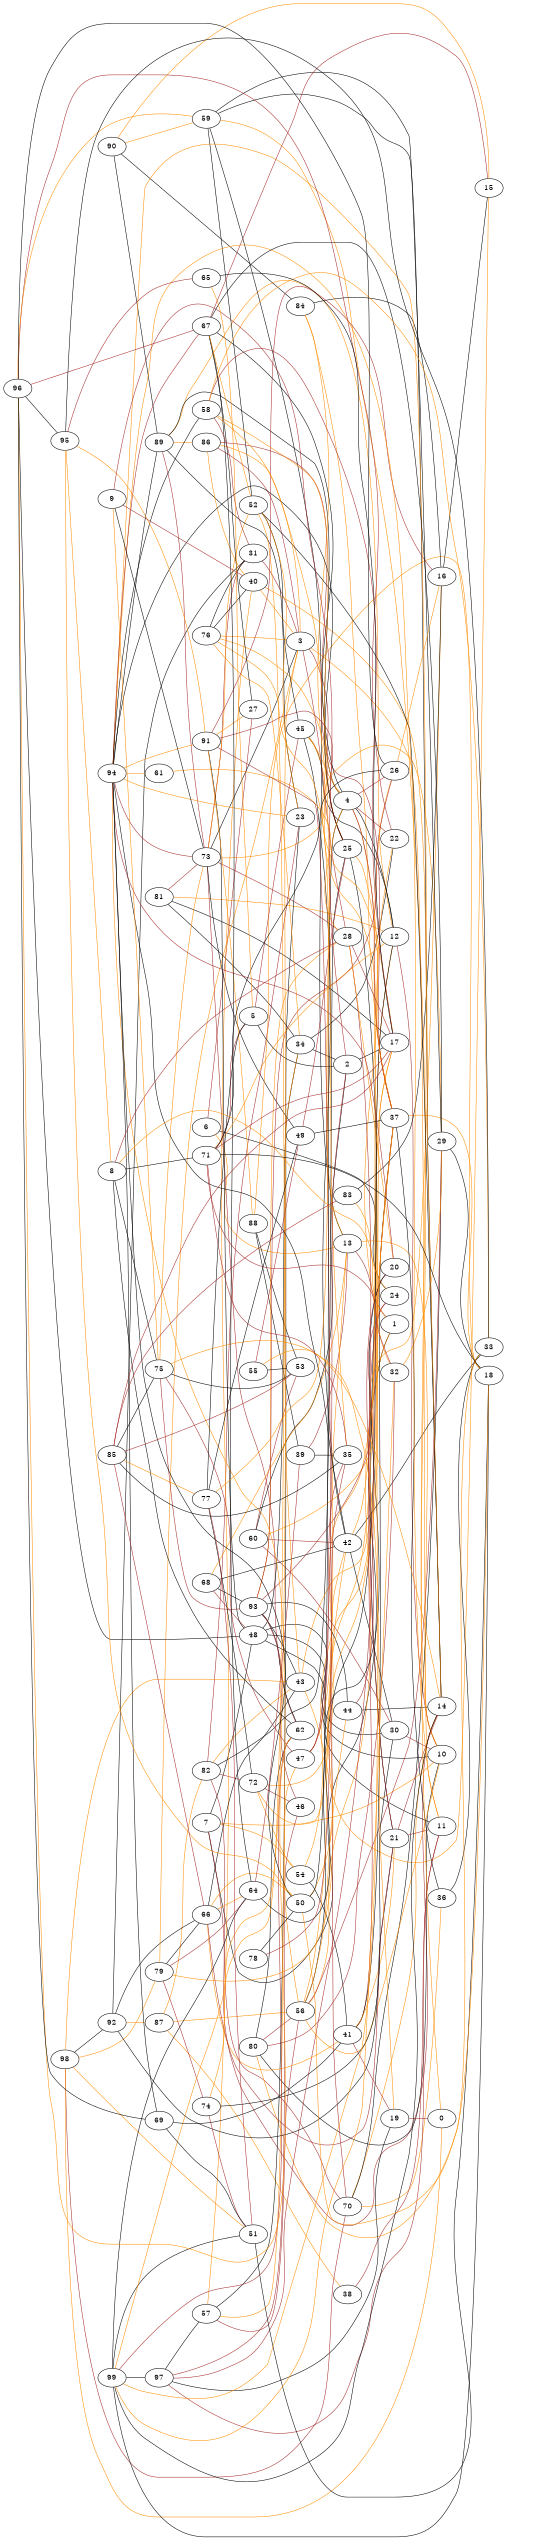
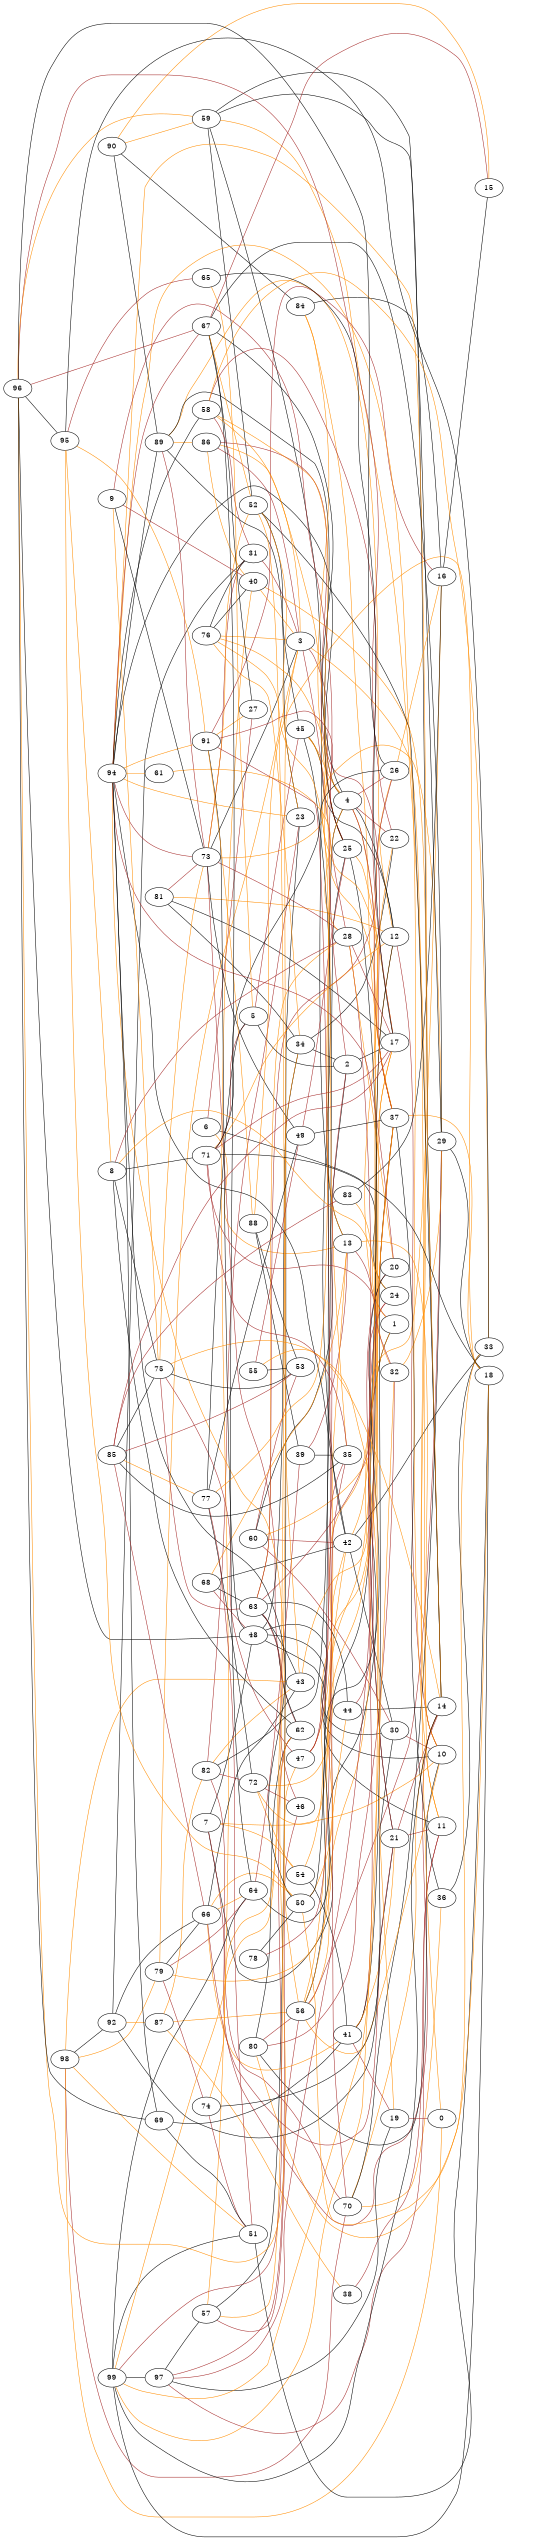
(475, 1154) -> none
(253, 1607) -> (253, 1607)
